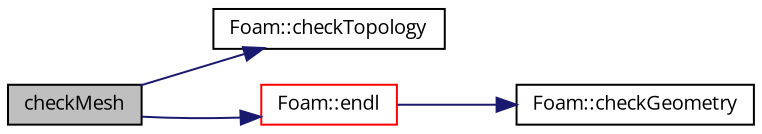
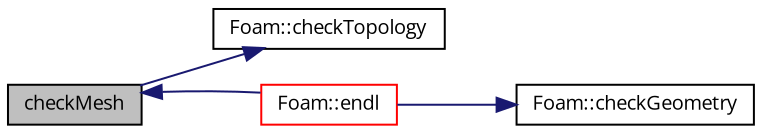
(191, 118) -> (211, 91)
